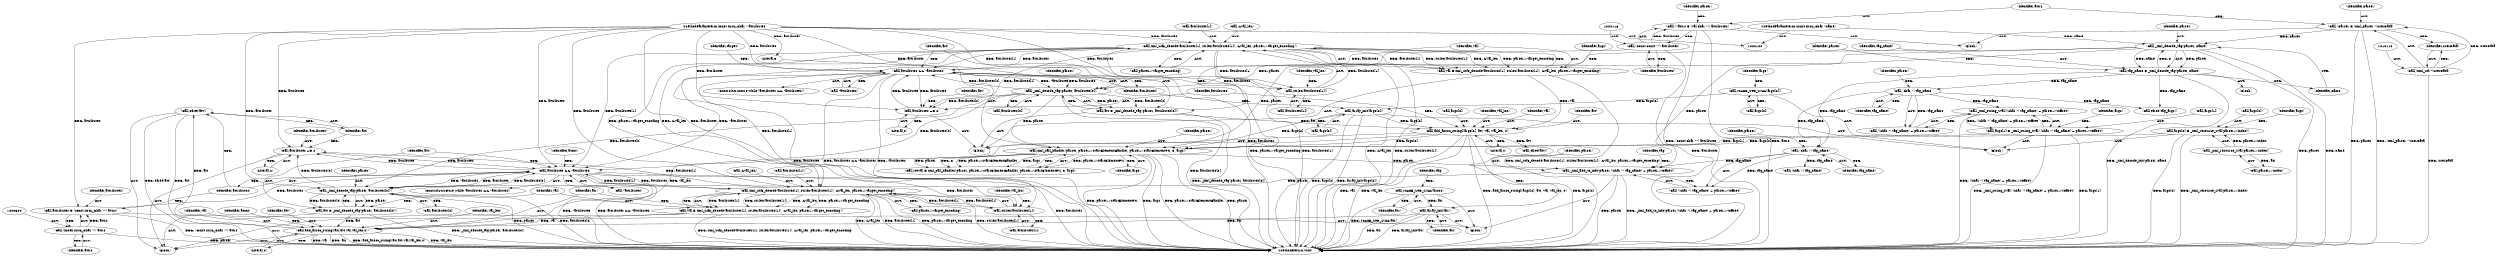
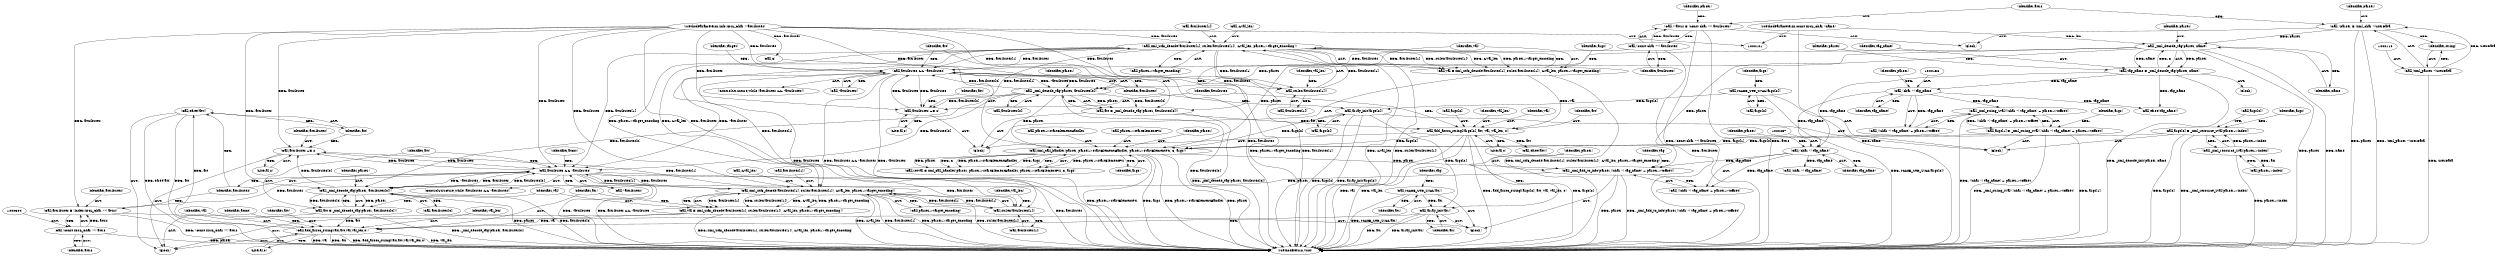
(725, 27) -> (725, 27)
(1611, 27) -> none
(1698, 27) -> (1698, 27)
(2361, 27) -> (2361, 27)
(2074, 37) -> (2074, 37)
(1653, 47) -> (1653, 47)
(1755, 47) -> (1755, 47)
(2385, 47) -> (2385, 47)
(2442, 47) -> (2442, 47)
(770, 59) -> (770, 59)
none -> (1932, 71)
(2326, 71) -> (2326, 71)
(2428, 71) -> (2428, 71)
(2253, 80) -> (2289, 49)
(2160, 111) -> (2160, 111)
(2207, 111) -> none
(2239, 121) -> (2239, 121)
(1402, 123) -> (1436, 145)
none -> (1056, 131)
none -> (1137, 131)
none -> (1779, 131)
none -> (2208, 143)
(895, 159) -> none
(2252, 161) -> (2252, 161)
(1420, 191) -> (1420, 191)
(81, 211) -> (81, 211)
(1235, 221) -> (1235, 221)
(81, 231) -> (81, 231)
none -> (1775, 243)
none -> (1815, 243)
none -> (1834, 249)
